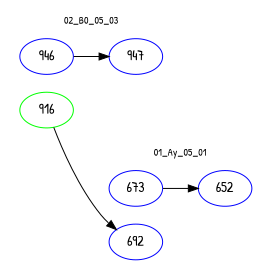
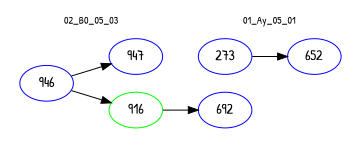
none -> (87, 95)
(136, 188) -> (225, 57)
